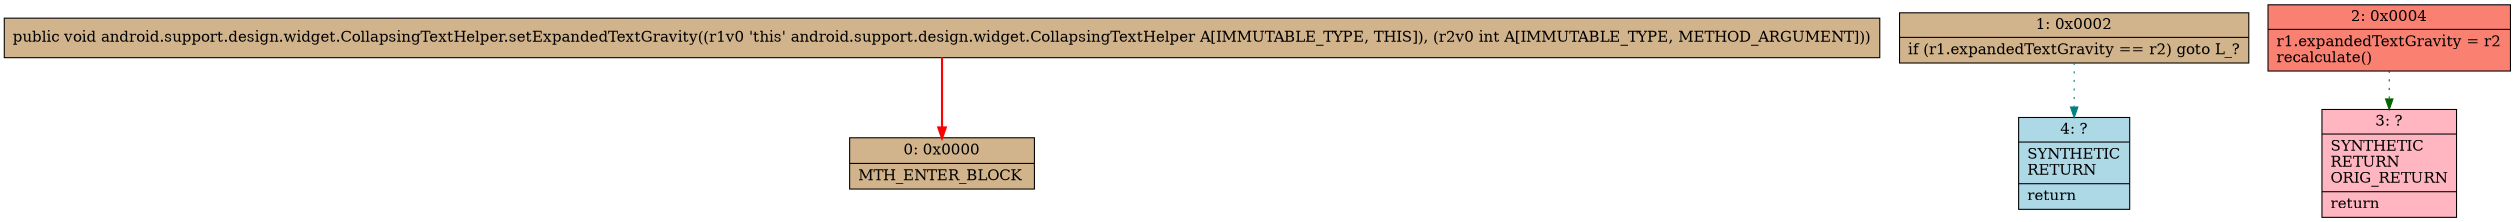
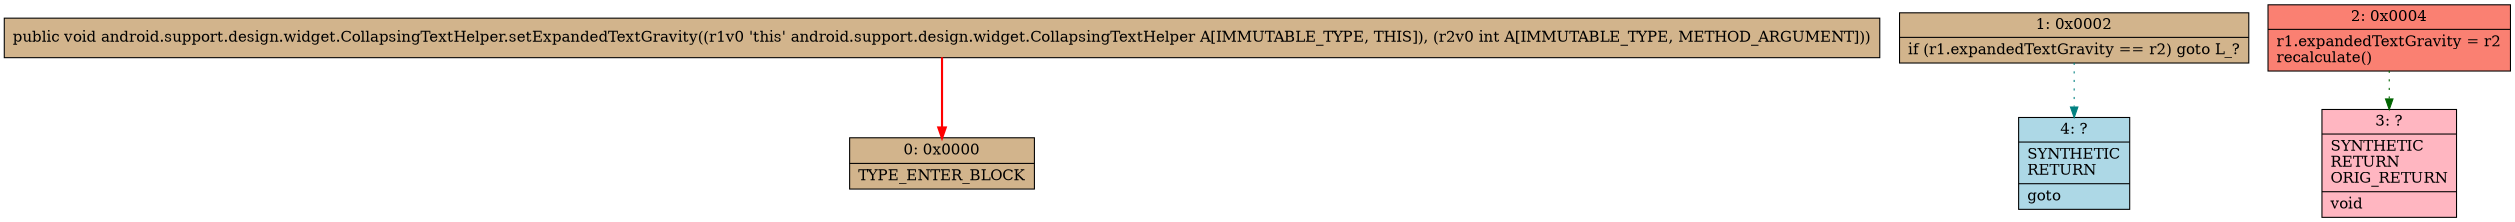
(940, 176) -> (942, 176)
(2052, 196) -> (2044, 196)
(2355, 204) -> (2347, 204)
